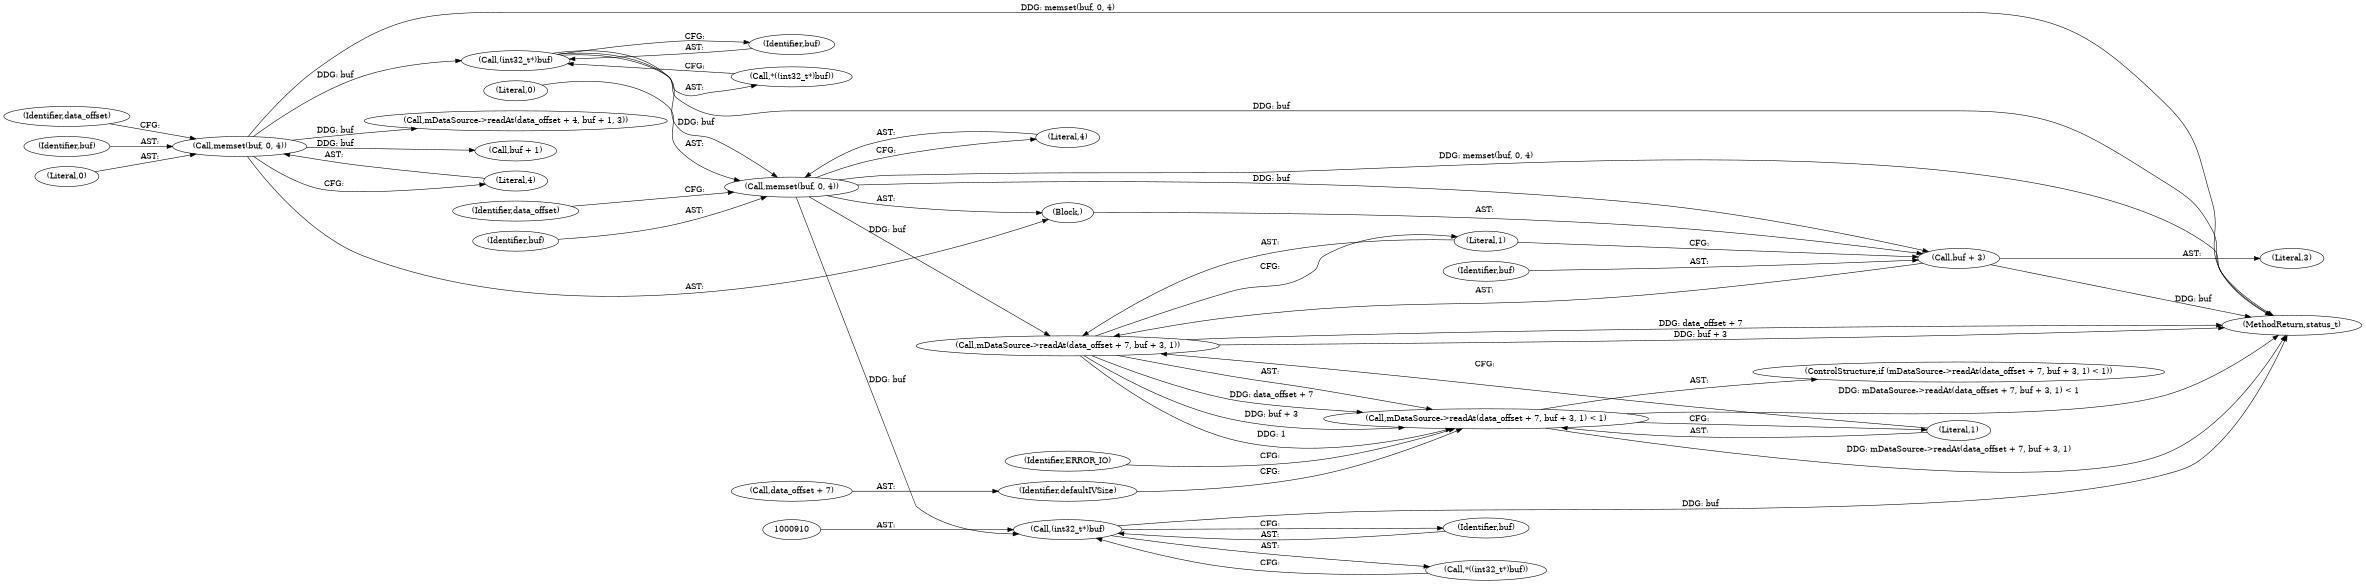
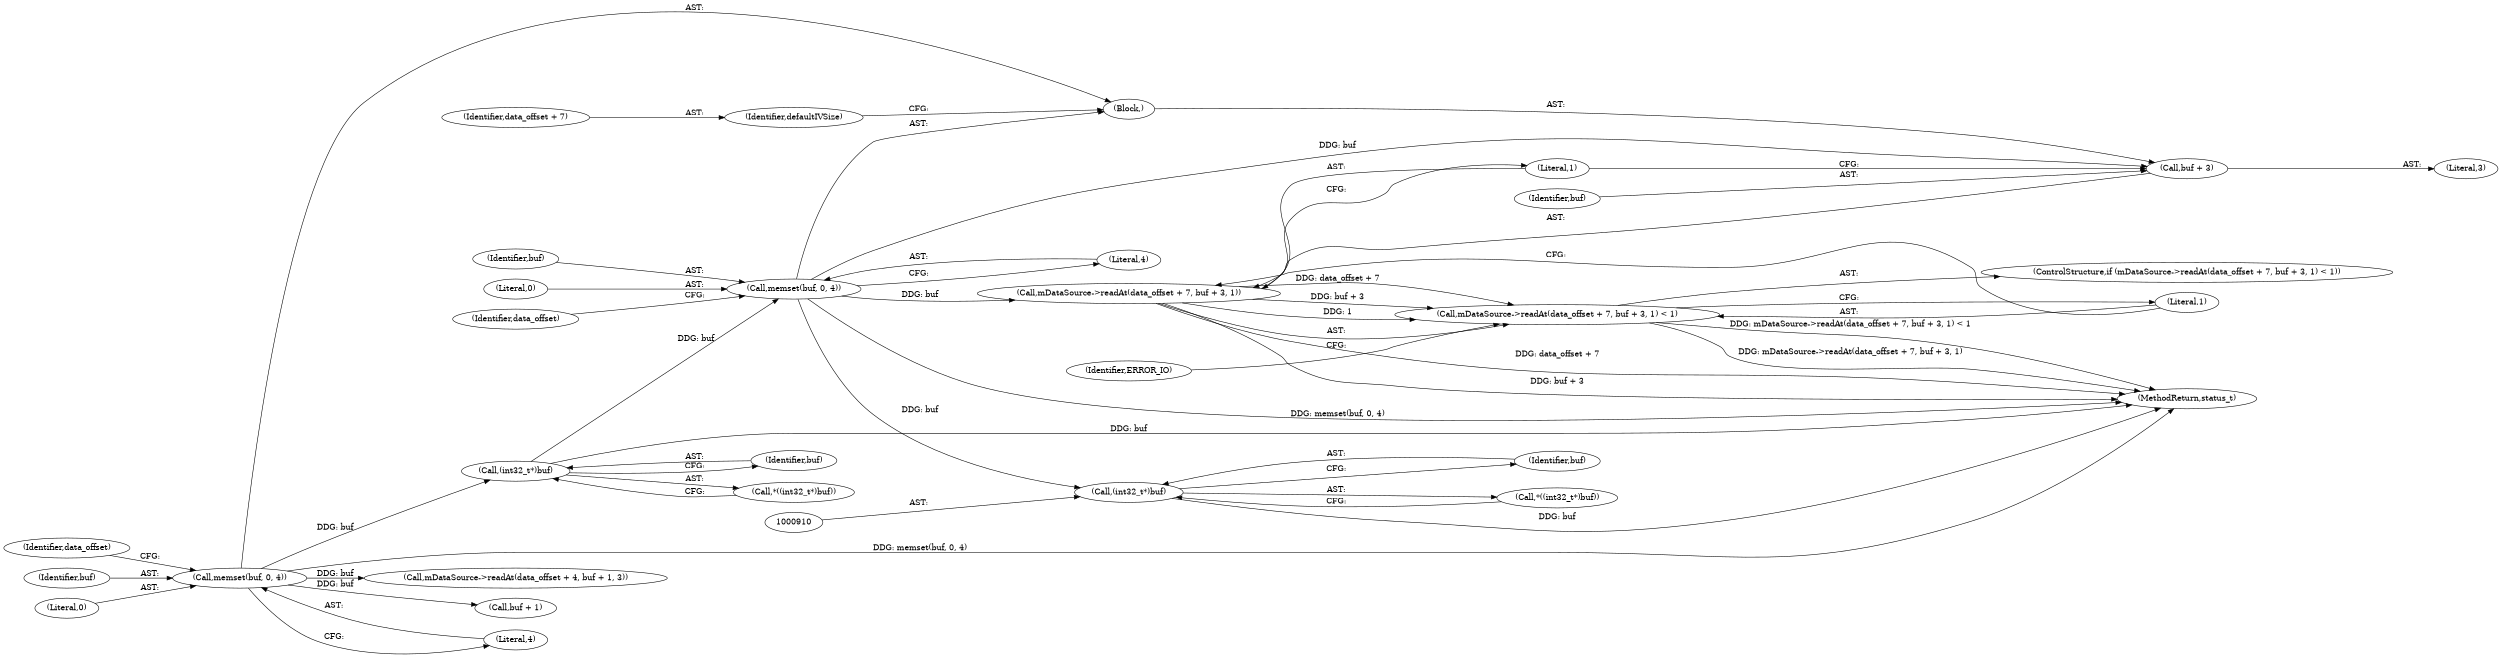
(2118, 290) -> none
(1300, 479) -> (980, 113)
(792, 491) -> (516, 117)
